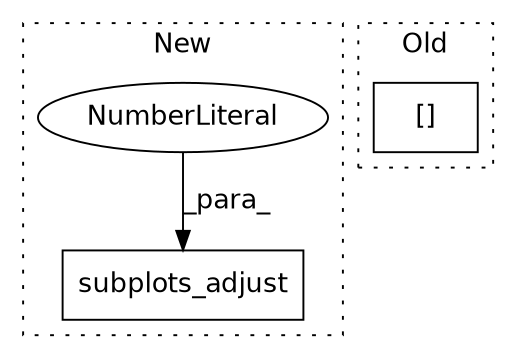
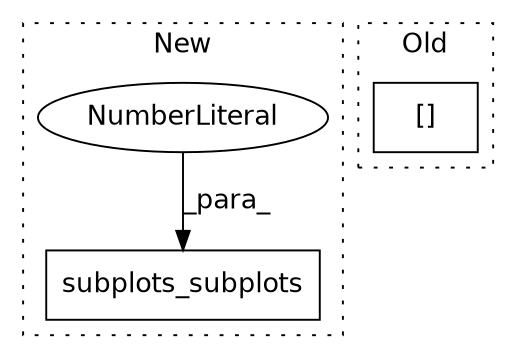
(183, 285) -> (183, 285)
